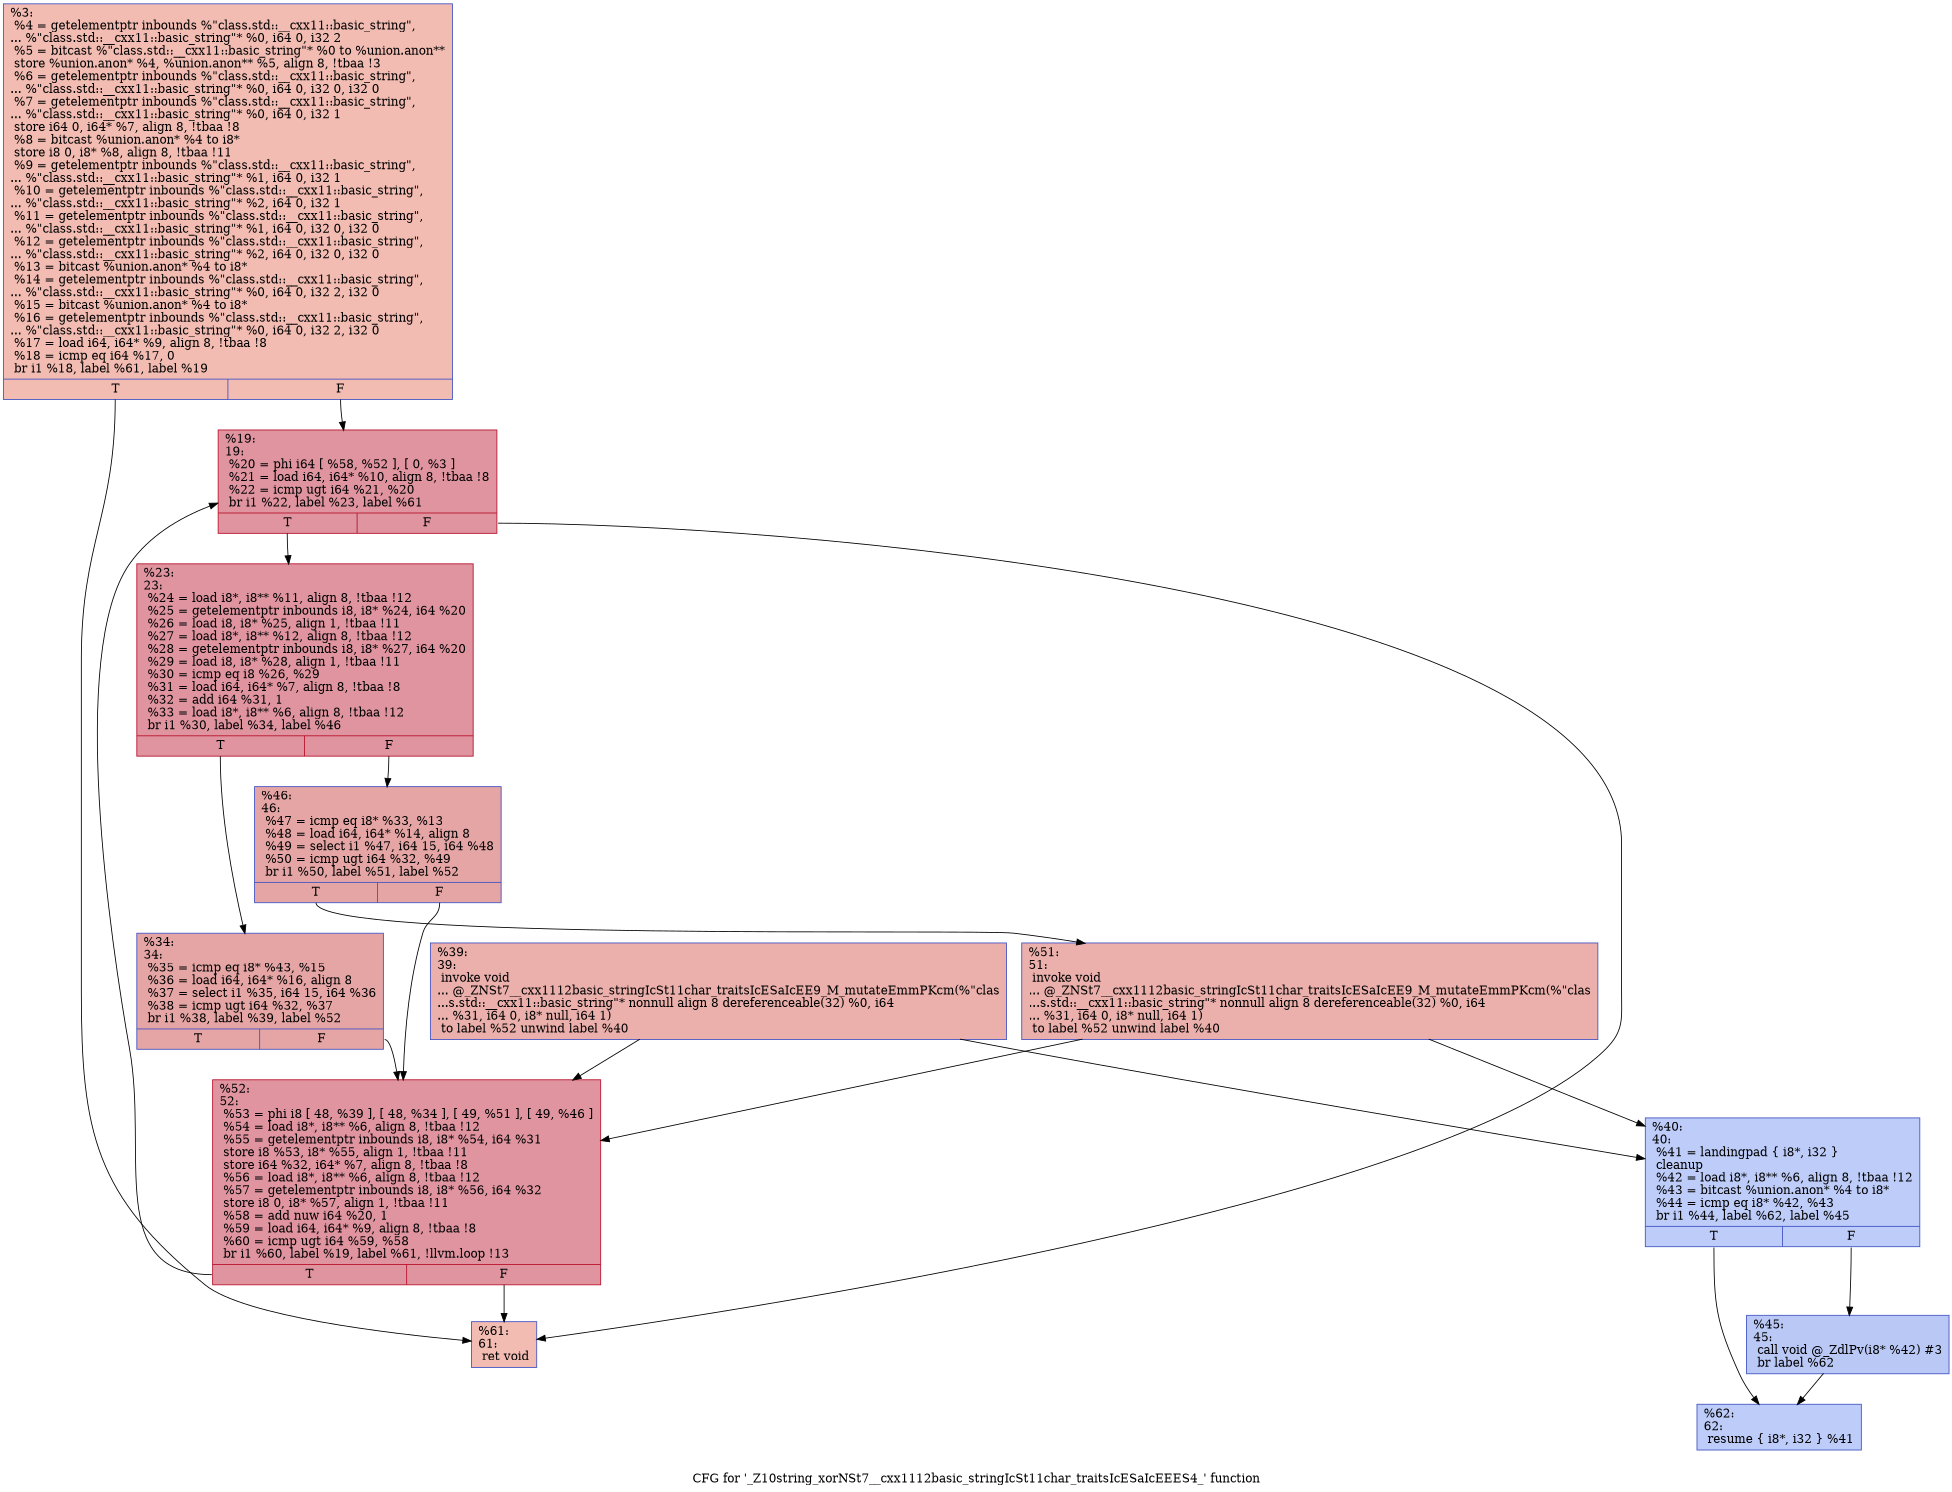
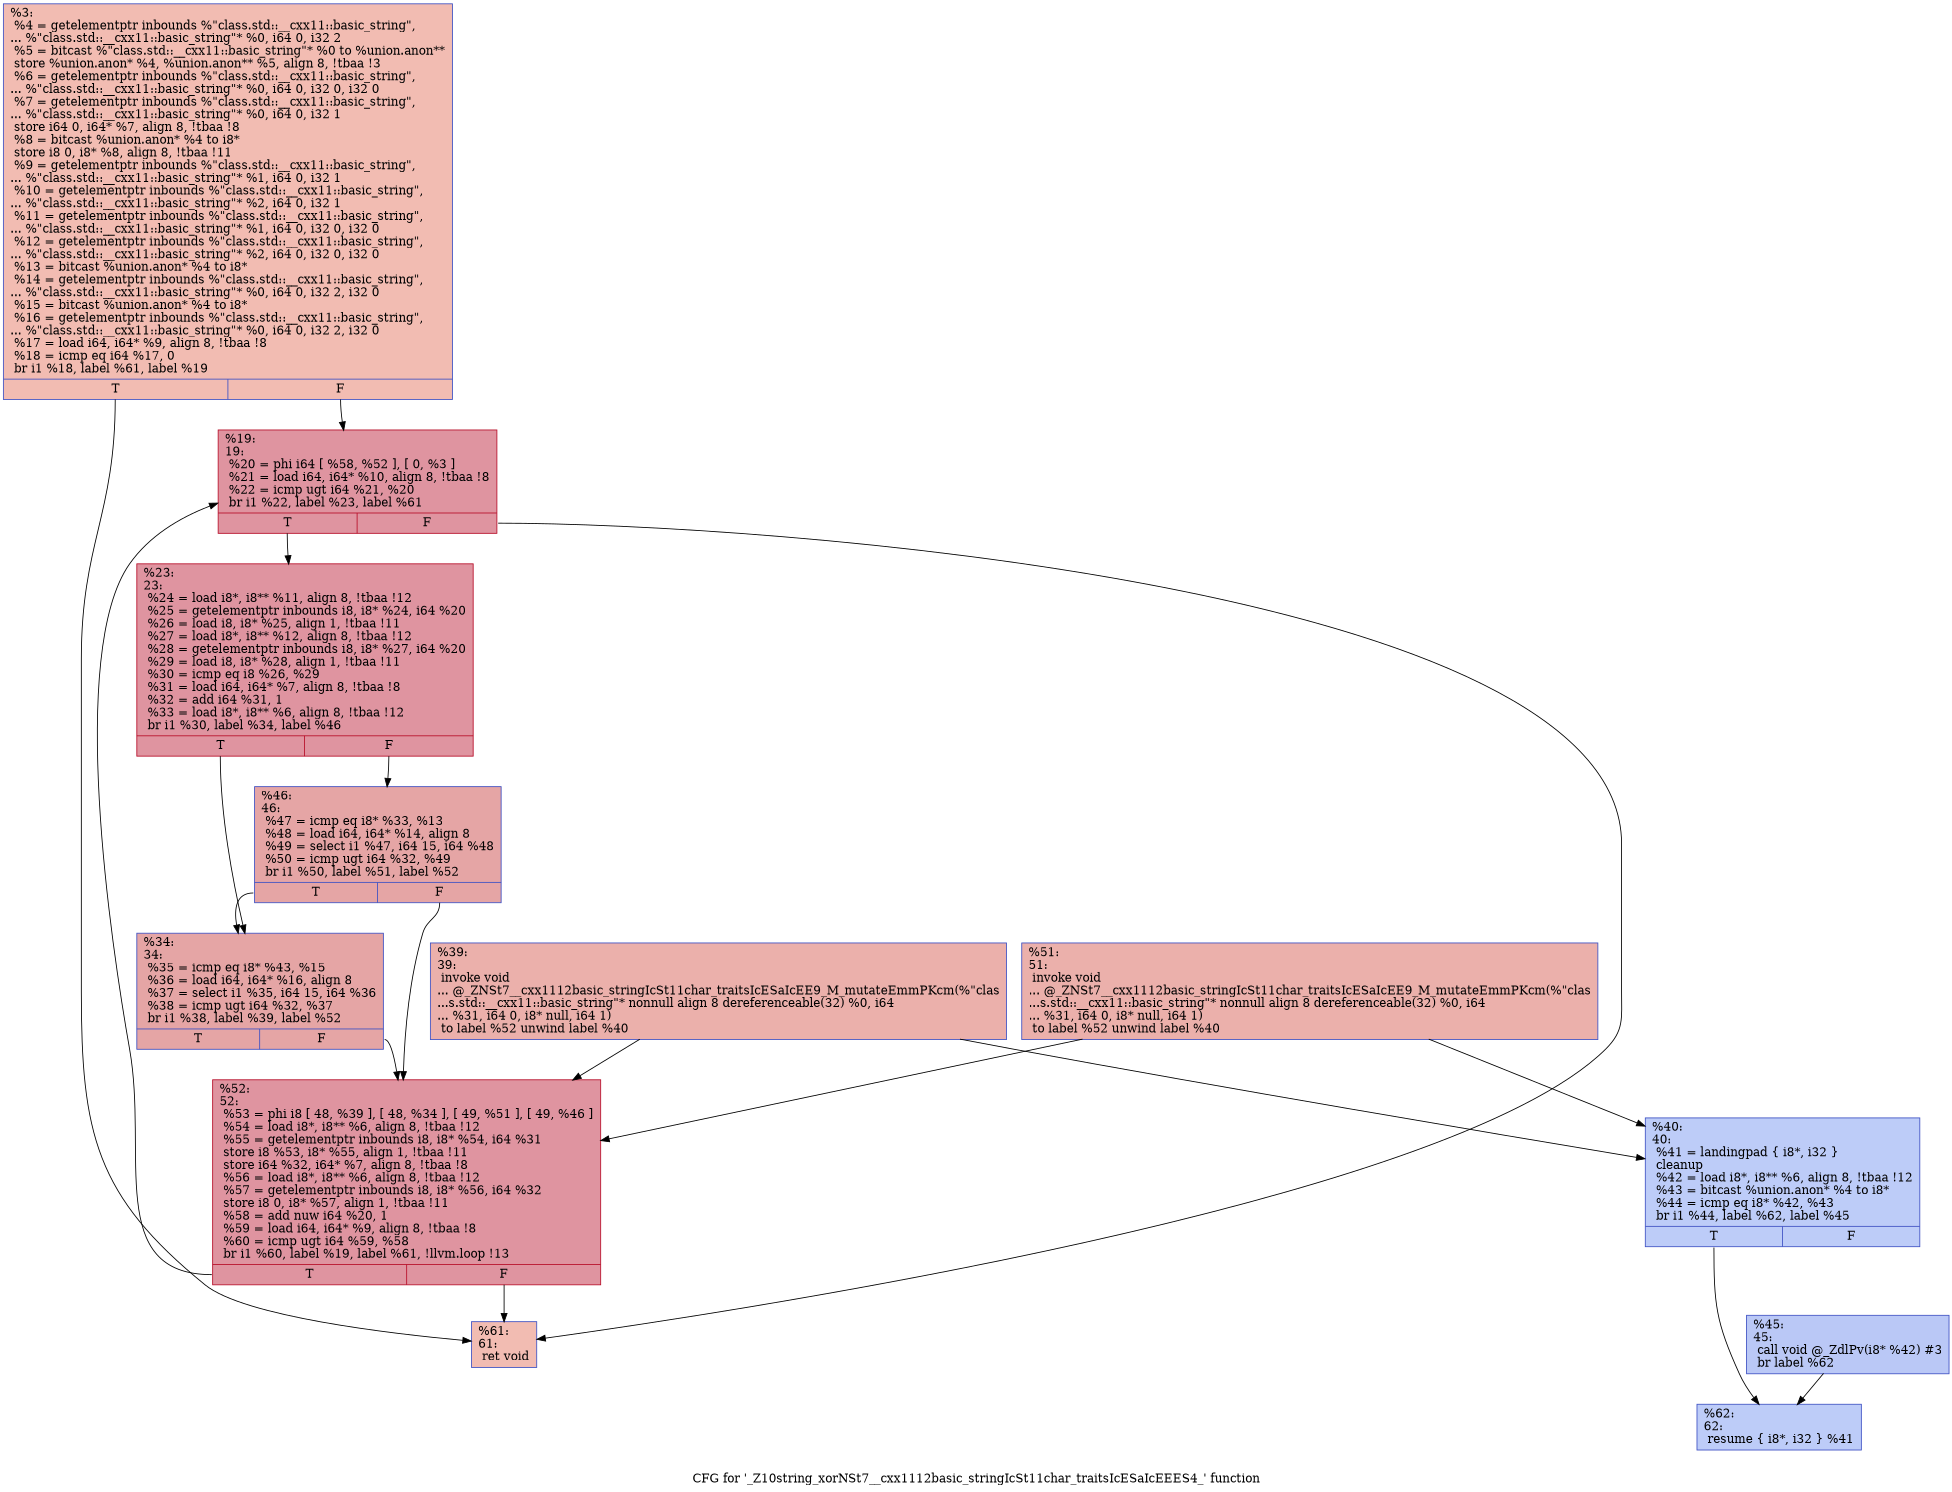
(695, 931) -> (242, 896)
(1851, 1277) -> none
